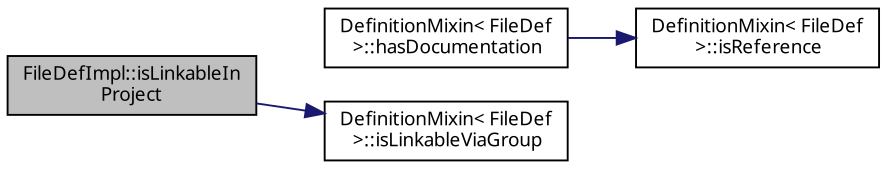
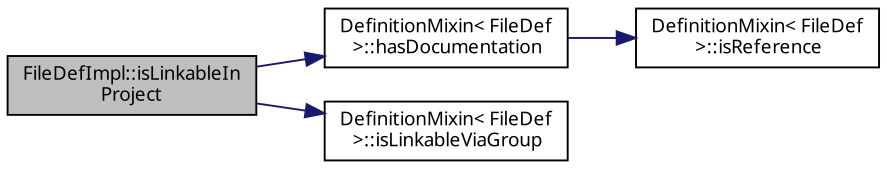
none -> (281, 63)
